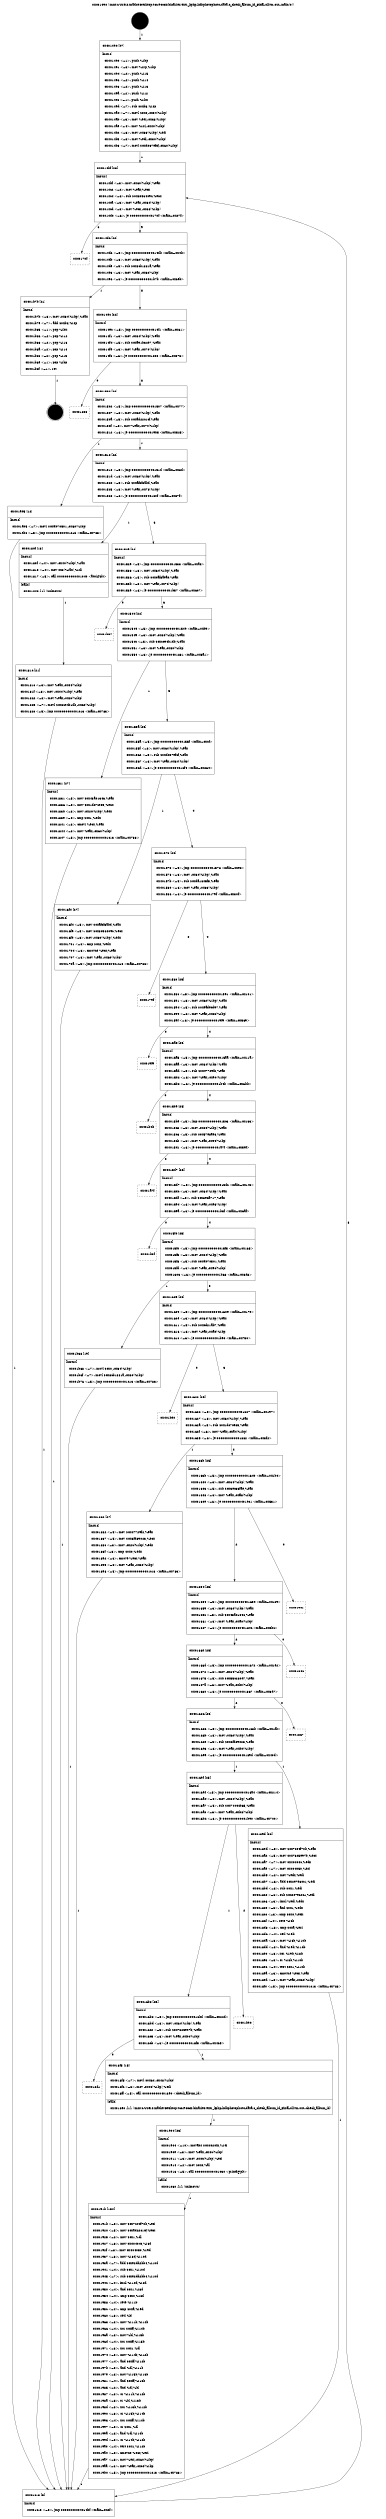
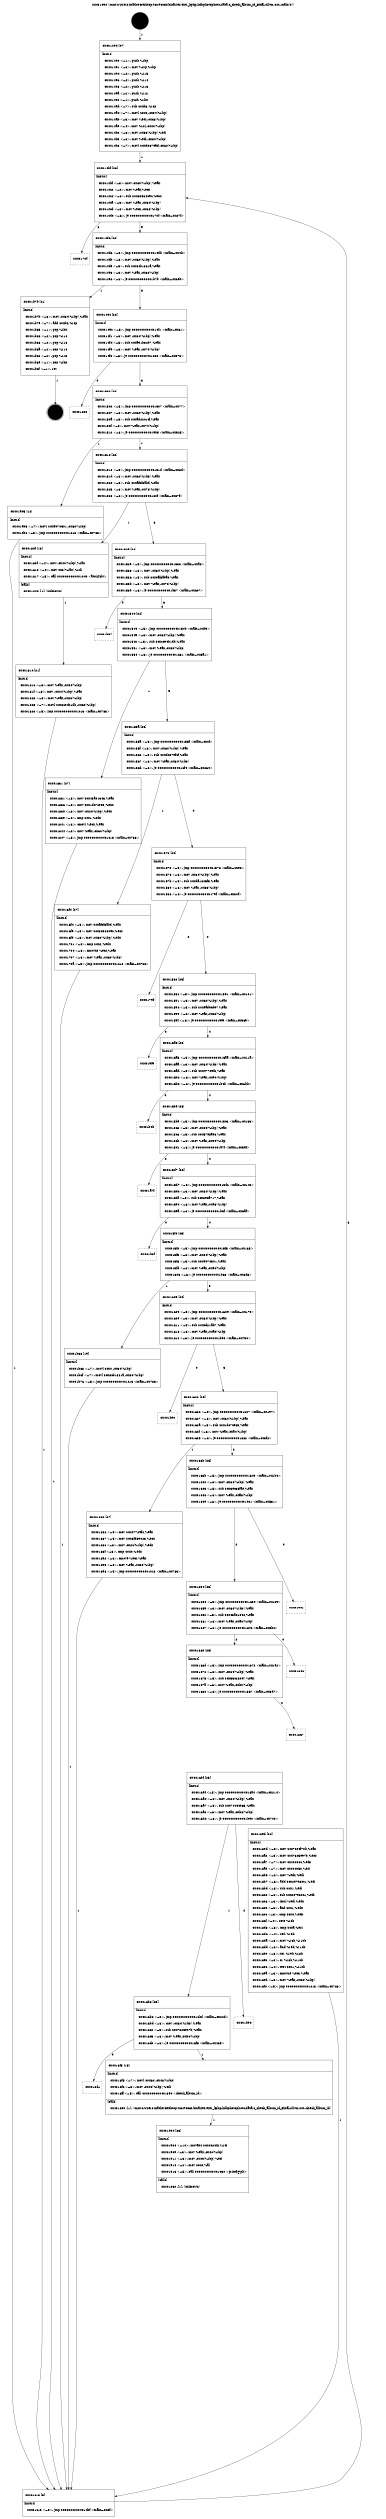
(235, 1735) -> none
(136, 2341) -> none
